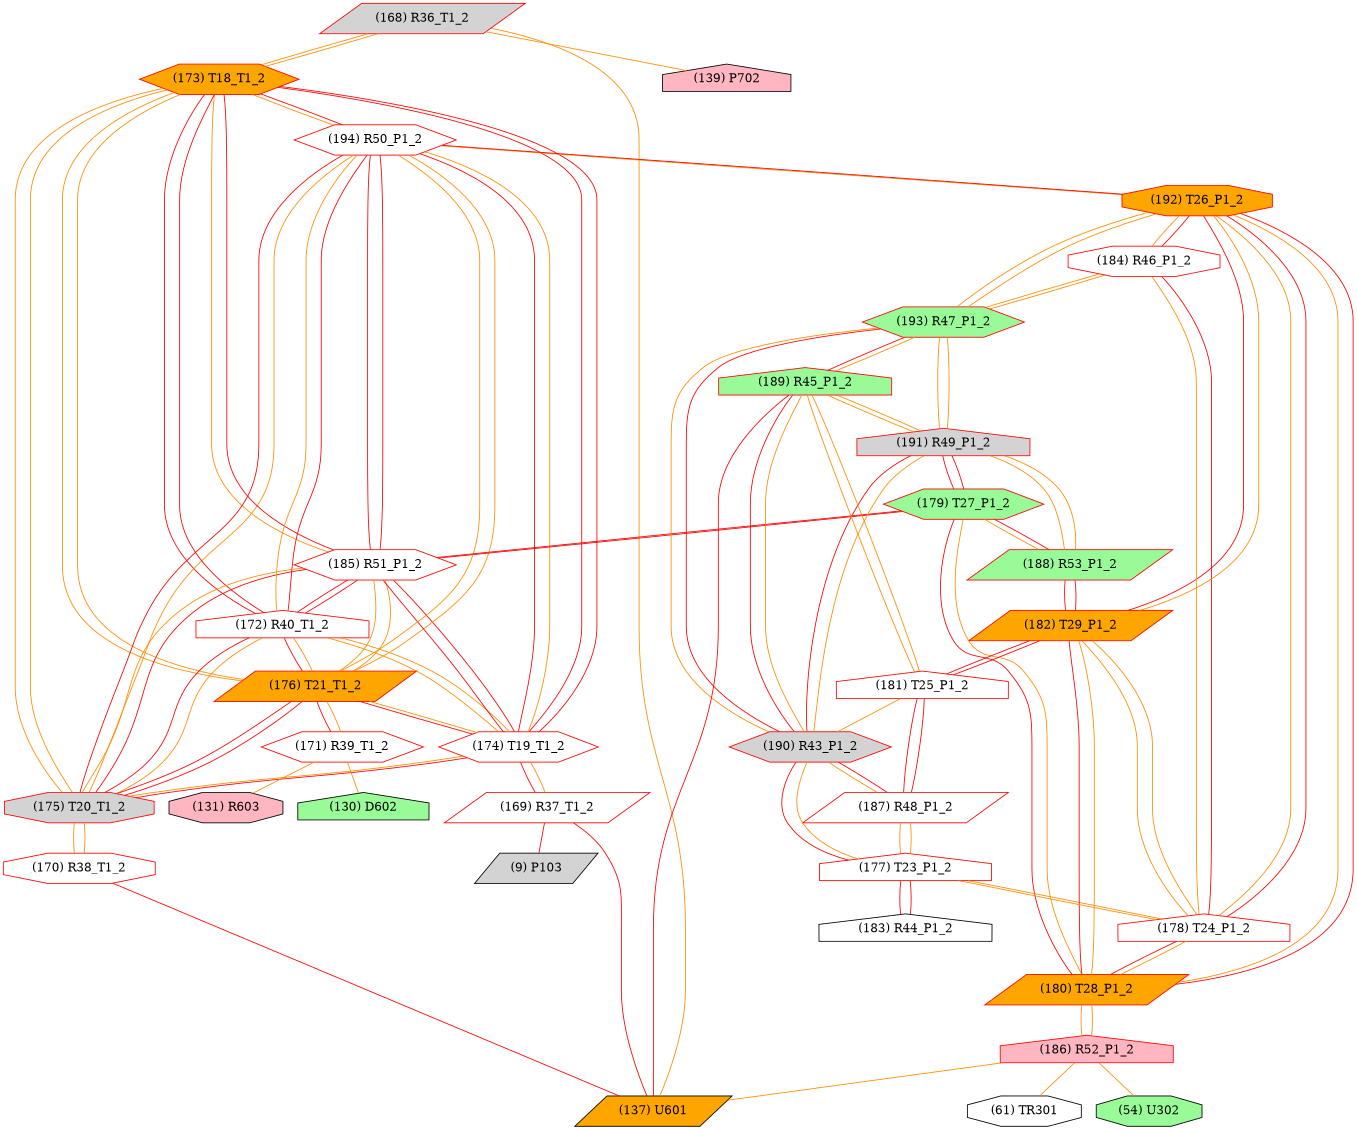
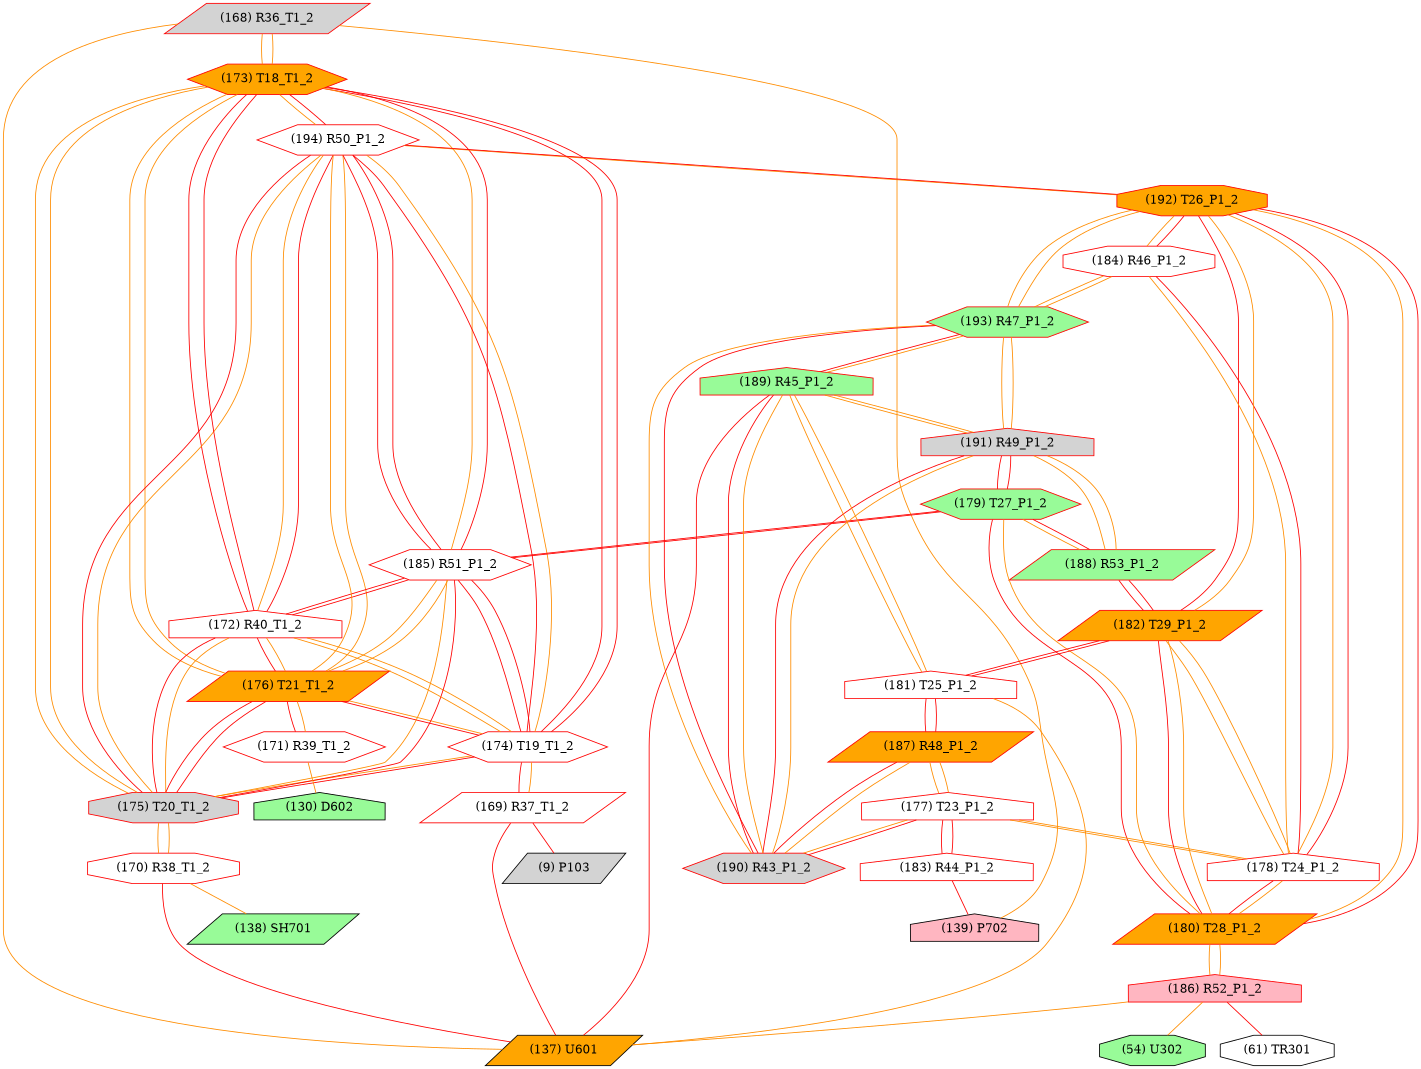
(869, 715) -> (987, 981)
(226, 808) -> none
(905, 808) -> (931, 747)
none -> (960, 898)
none -> (273, 929)
(905, 929) -> (947, 868)
(1057, 1079) -> (1245, 1019)
